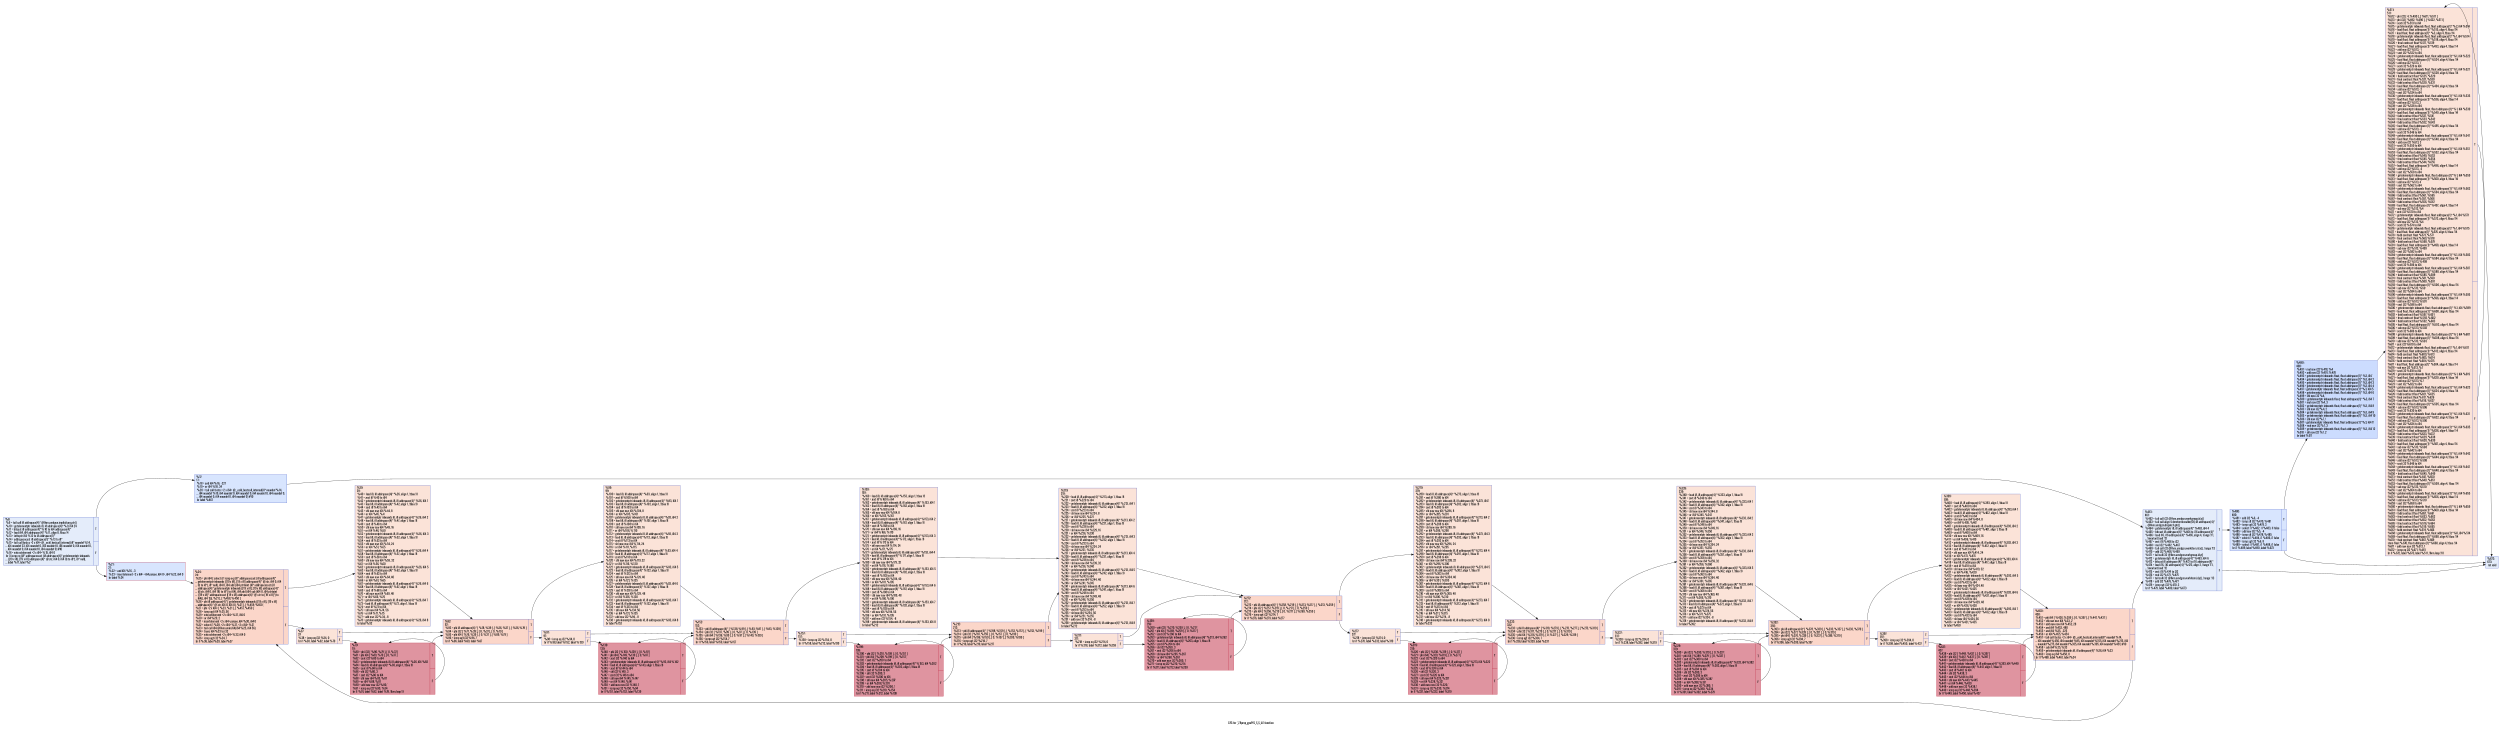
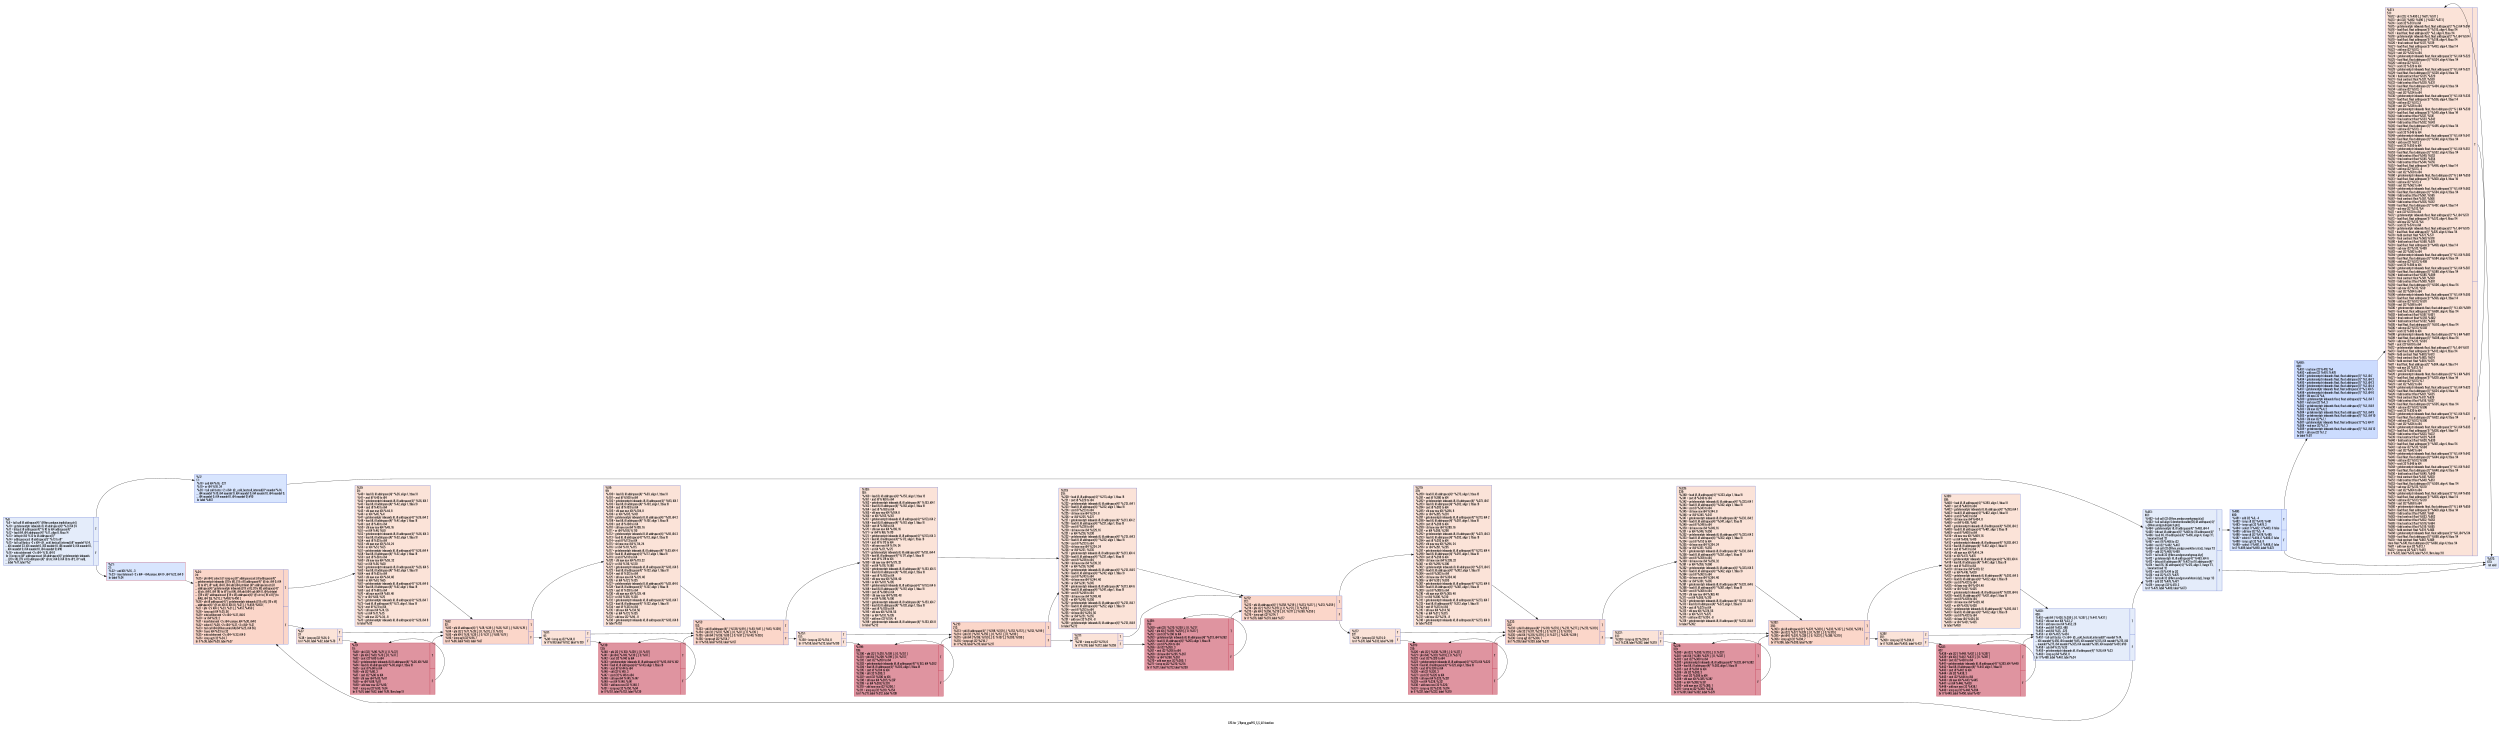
(1695, 541) -> (1695, 541)
(2084, 634) -> (2084, 634)
